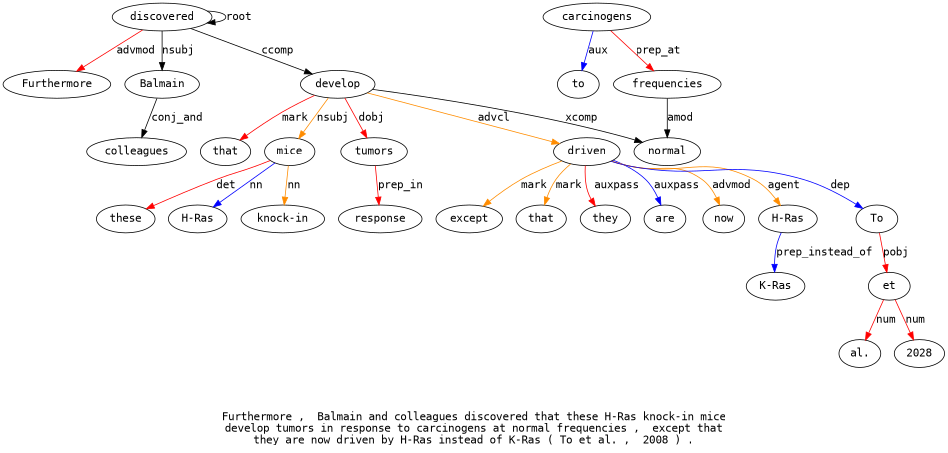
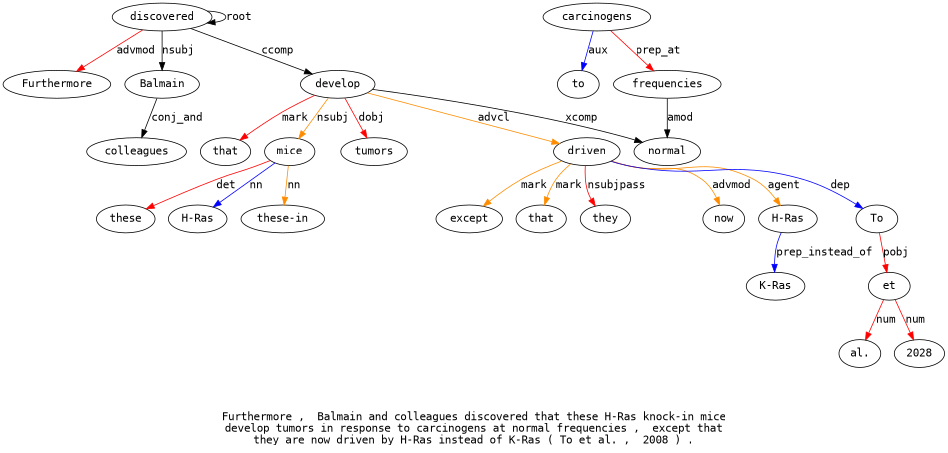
(617, 185) -> (617, 185)
(283, 219) -> (283, 219)
(380, 219) -> none
(665, 219) -> none
